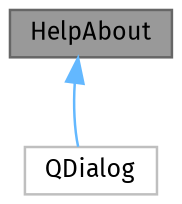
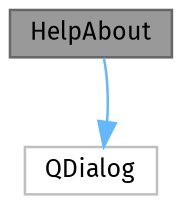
(74, 115) -> (107, 90)
